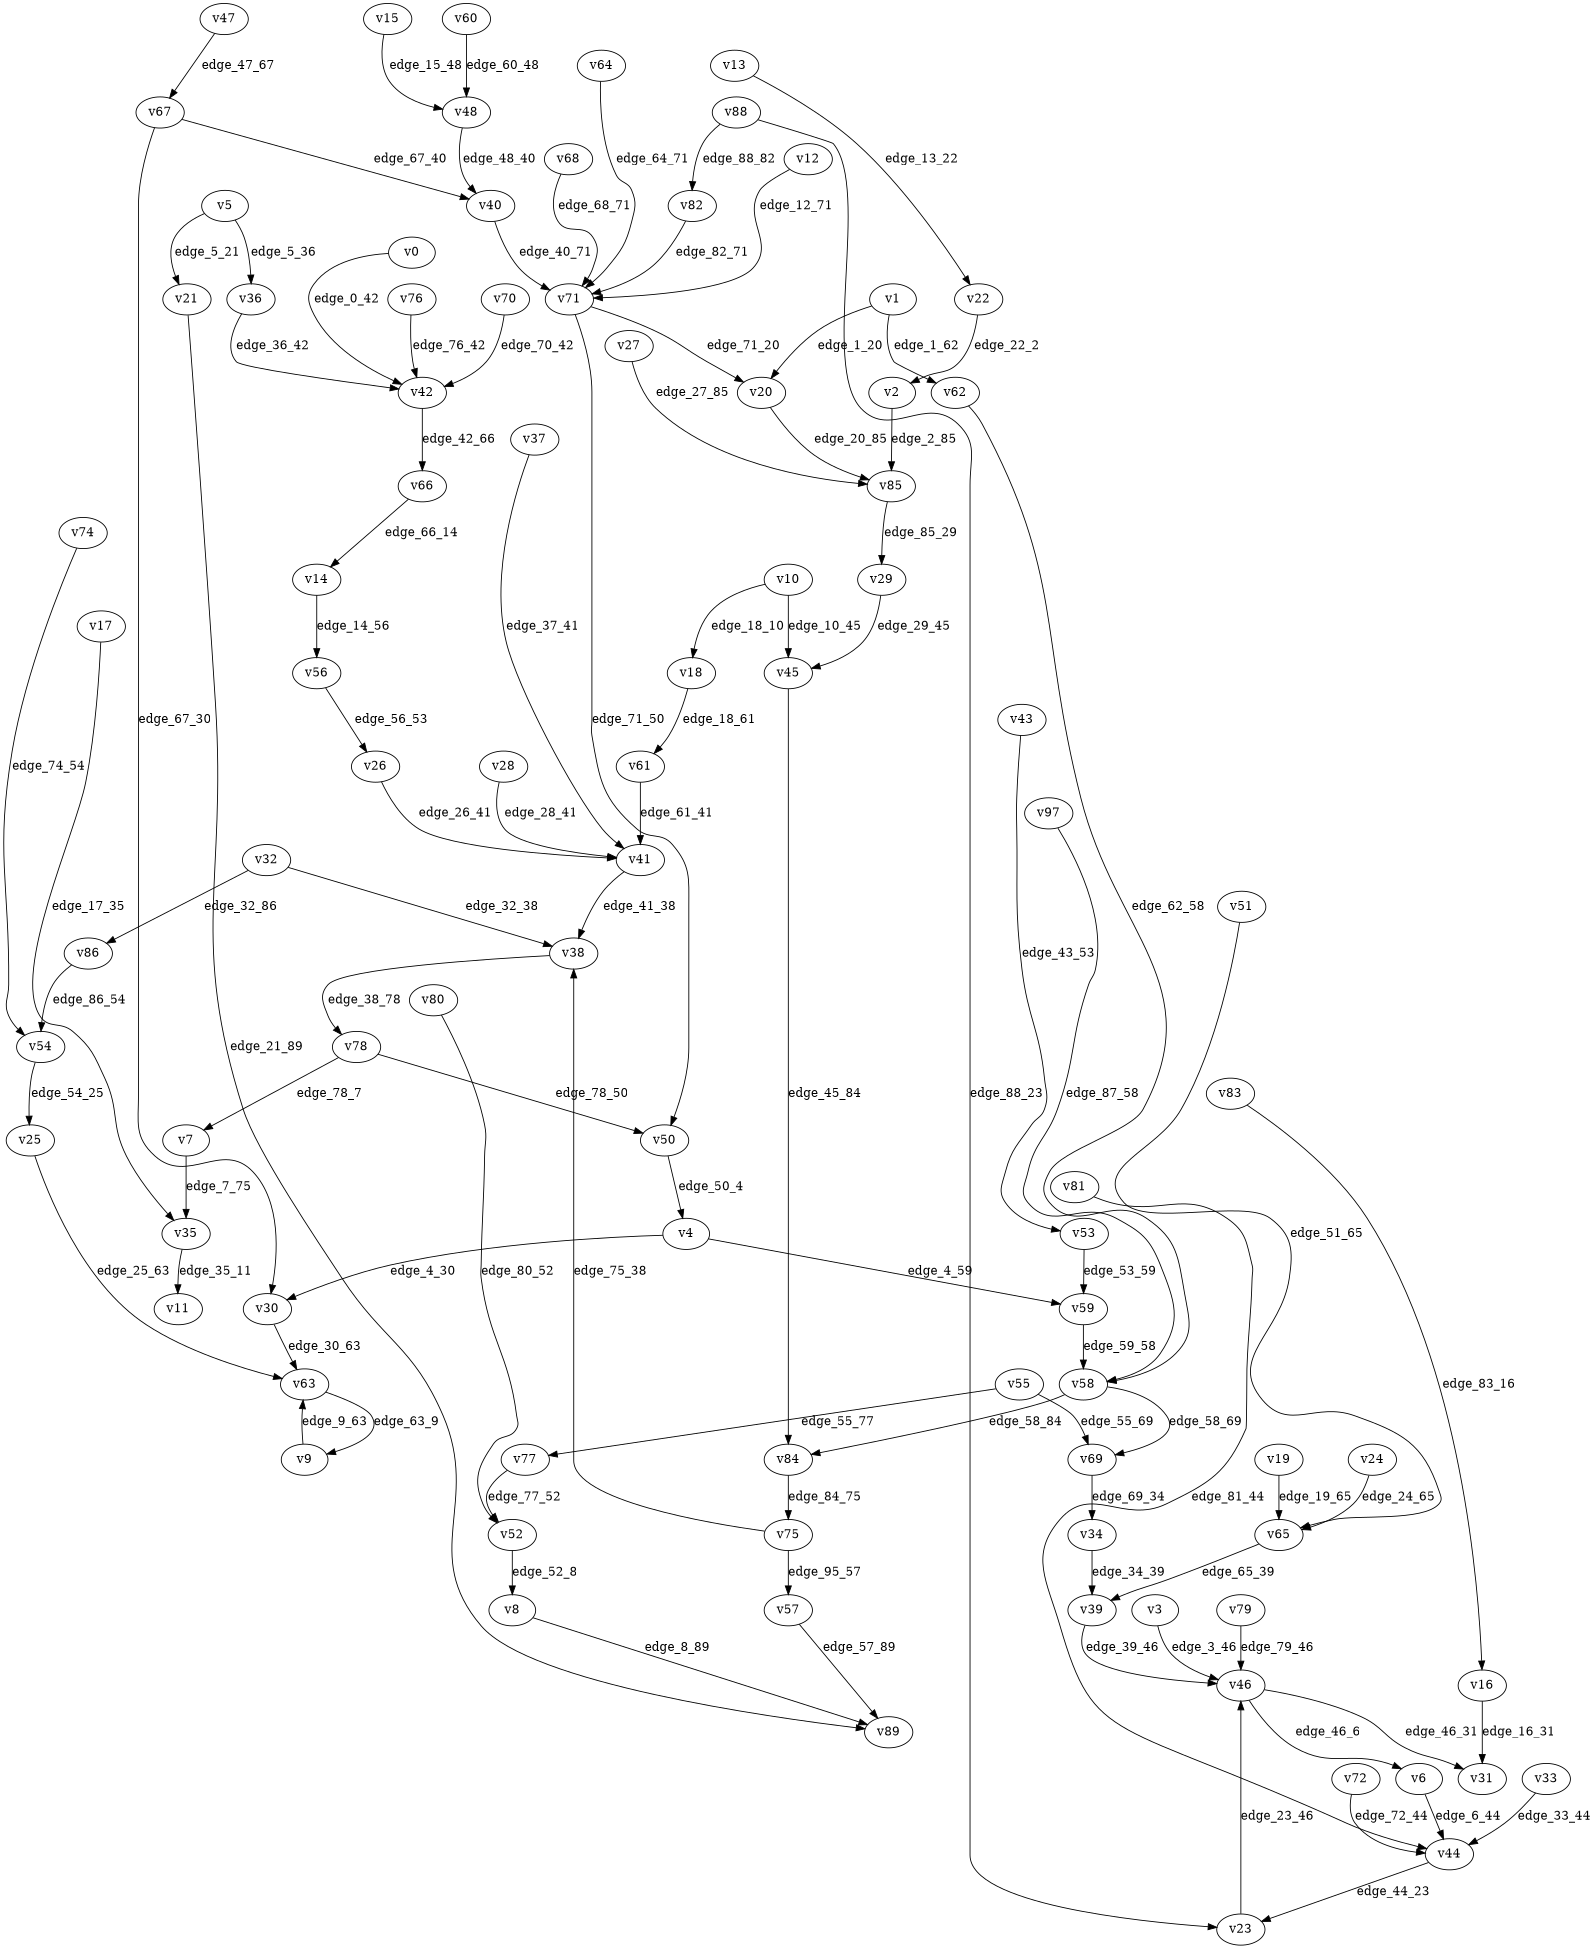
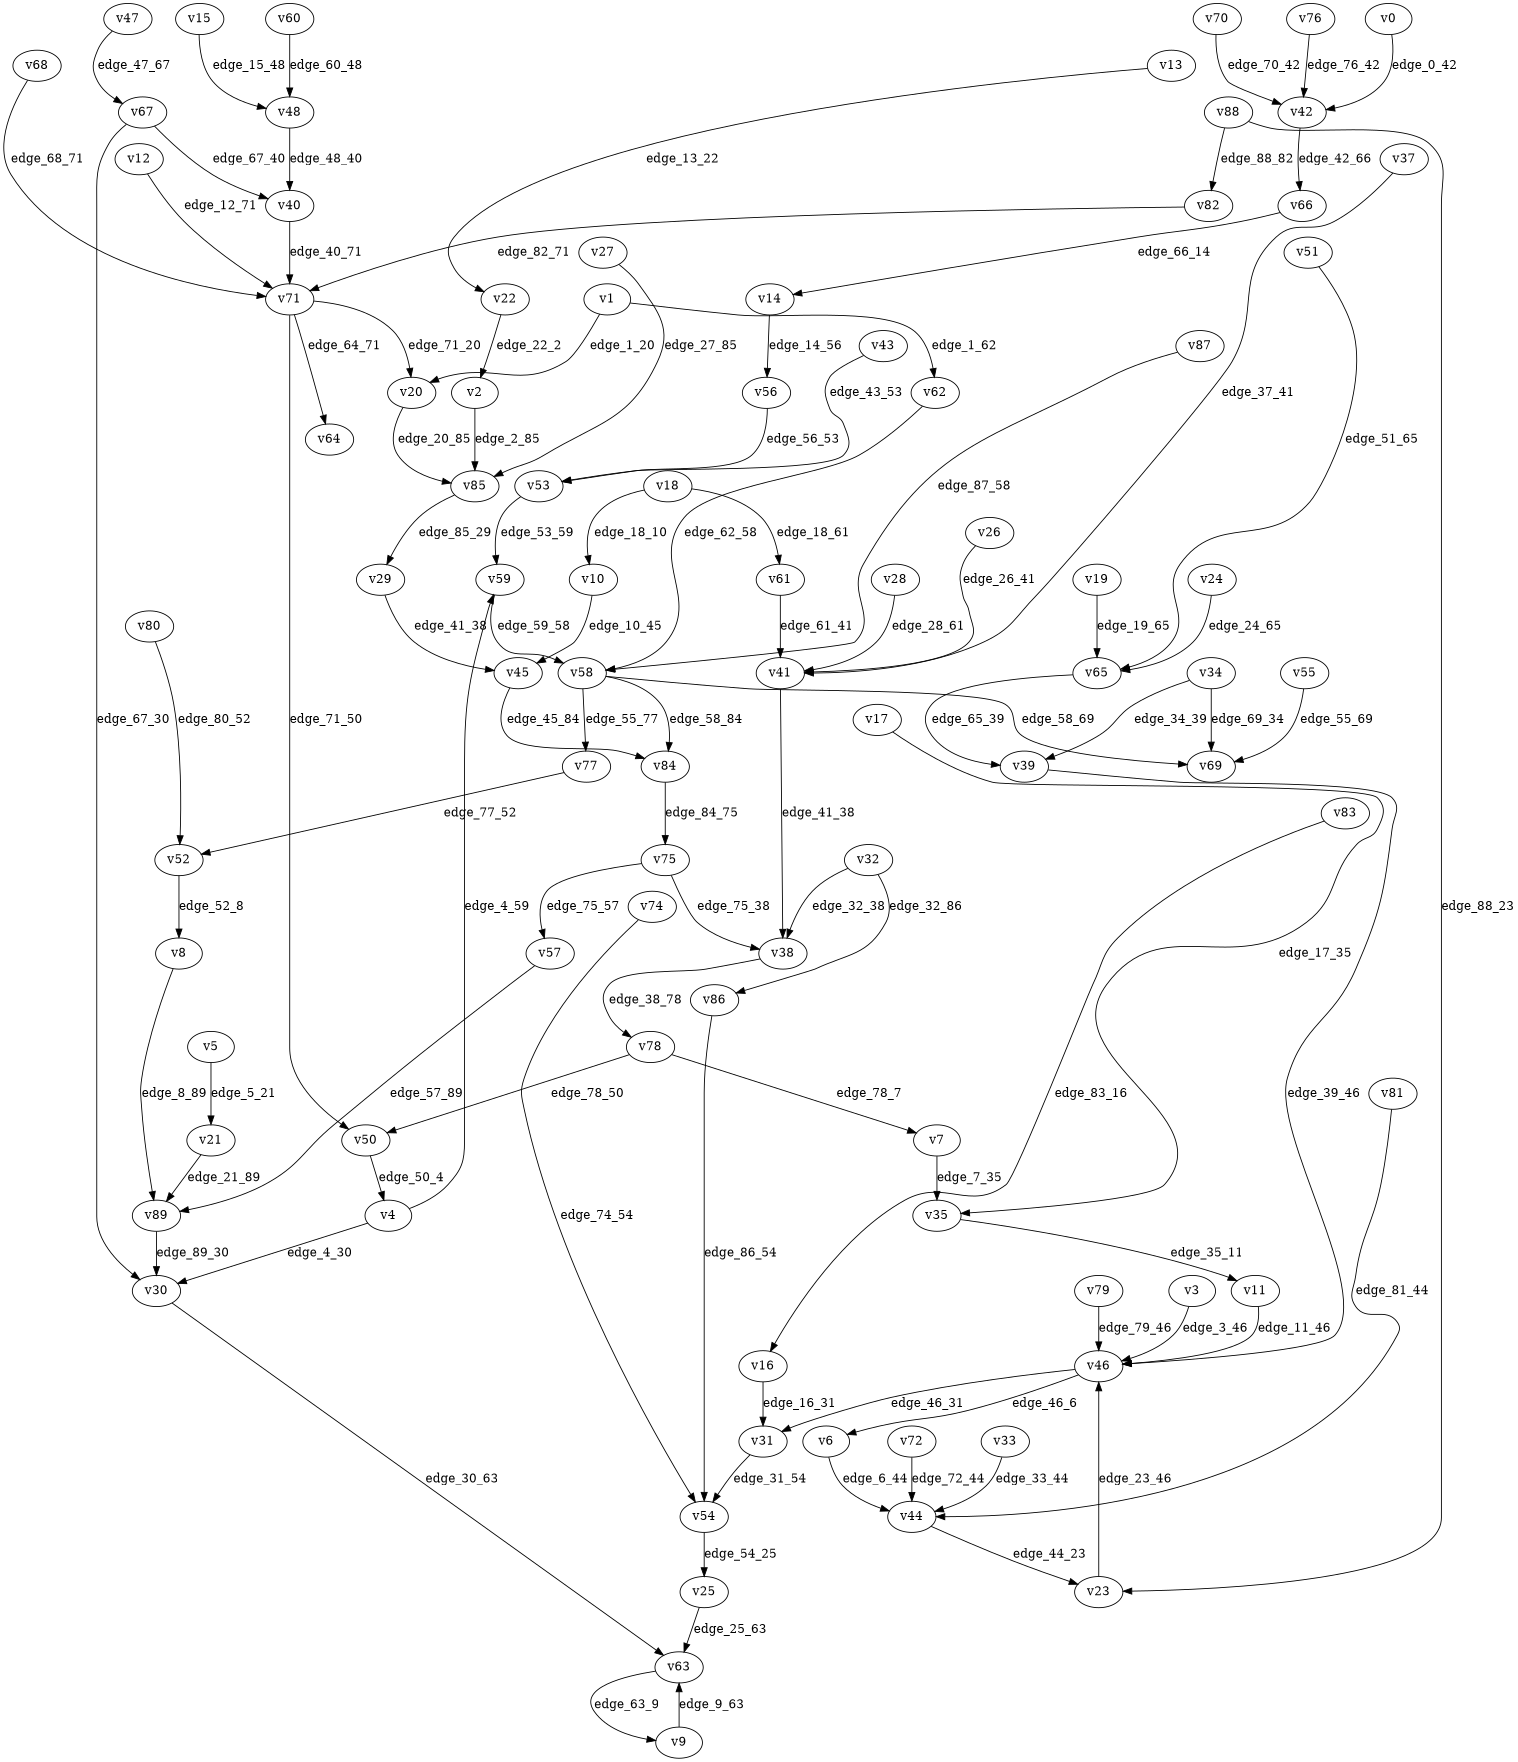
(628, 185) -> (309, 365)
(251, 299) -> none
(718, 605) -> (601, 510)
(914, 626) -> (451, 626)
(344, 716) -> (734, 463)
(541, 813) -> (929, 626)
(1049, 813) -> (1200, 346)
(219, 1187) -> (970, 1178)
none -> (156, 1249)
none -> (1212, 1352)
(777, 1421) -> (584, 715)
none -> (733, 1474)
(1092, 1493) -> (1211, 715)
(825, 1573) -> (583, 907)
